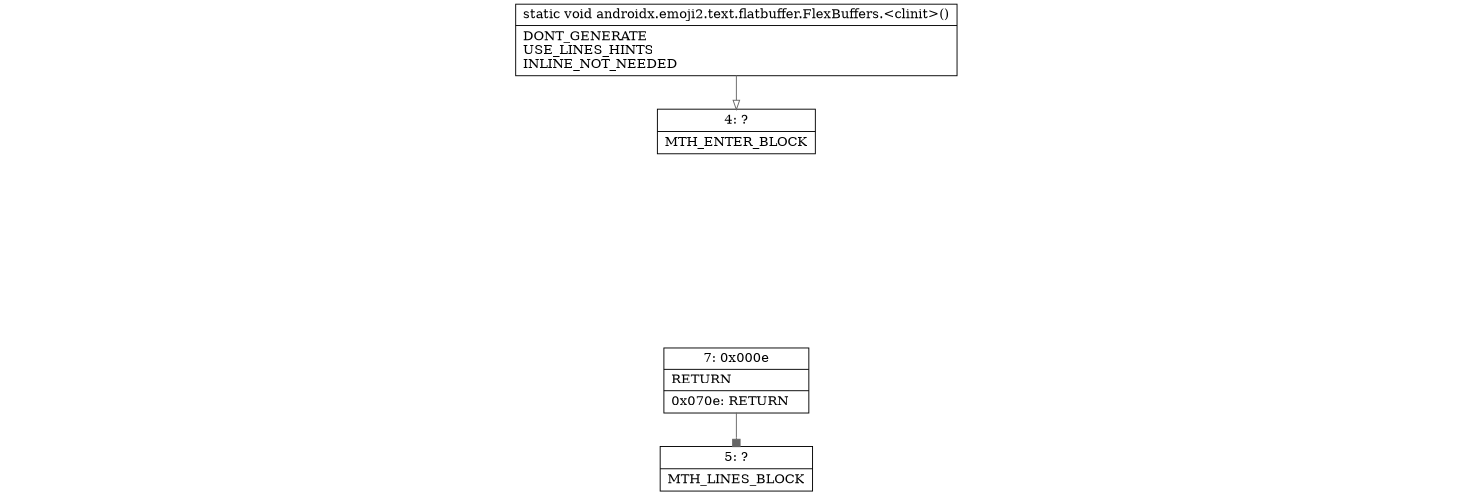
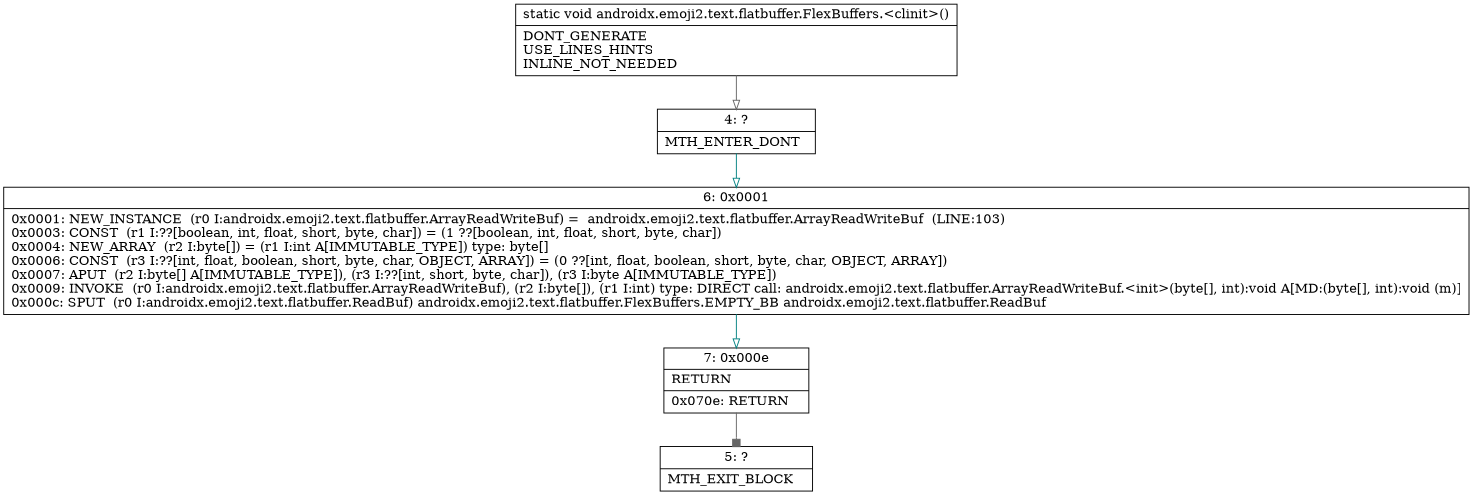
(736, 142) -> (732, 142)
none -> (736, 251)
(736, 479) -> (731, 479)
